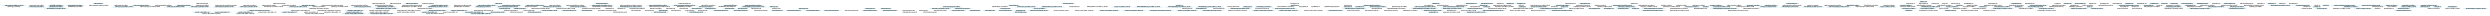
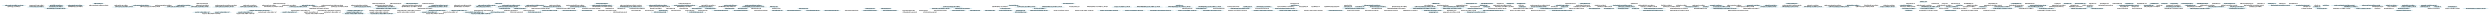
(1923, 4) -> none
